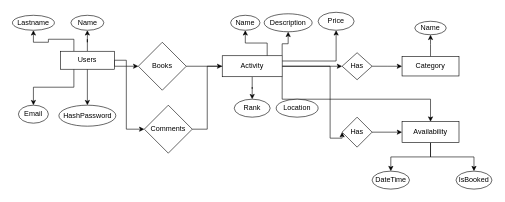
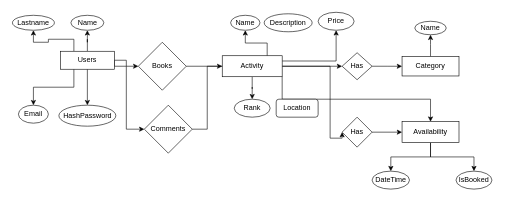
(288, 42) -> none
(297, 108) -> (297, 108)
